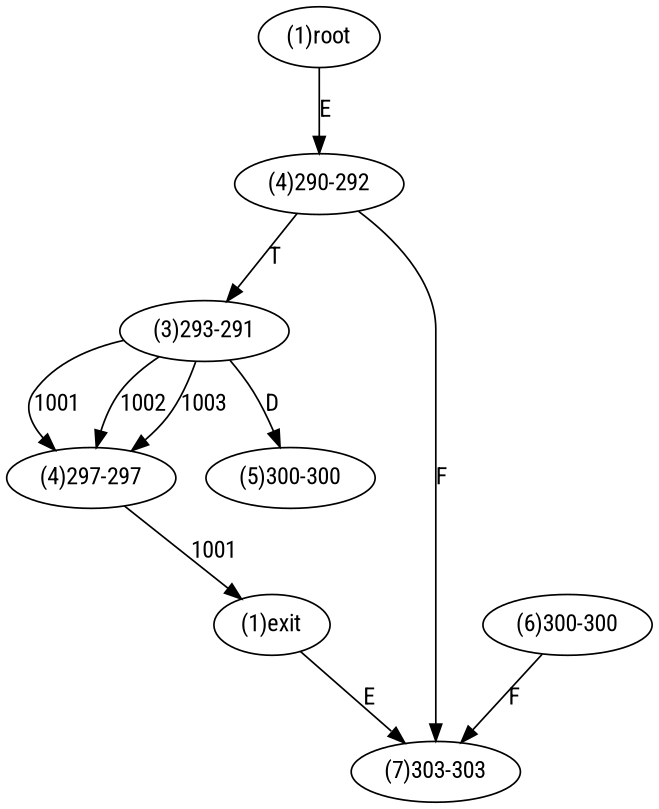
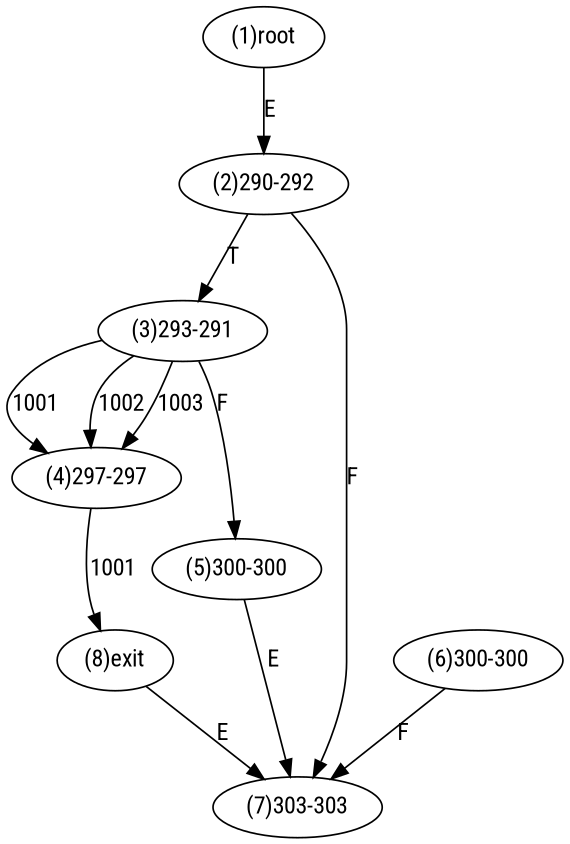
(319, 184) -> (264, 184)
(273, 404) -> (222, 404)
(272, 625) -> (115, 660)
none -> (265, 680)
